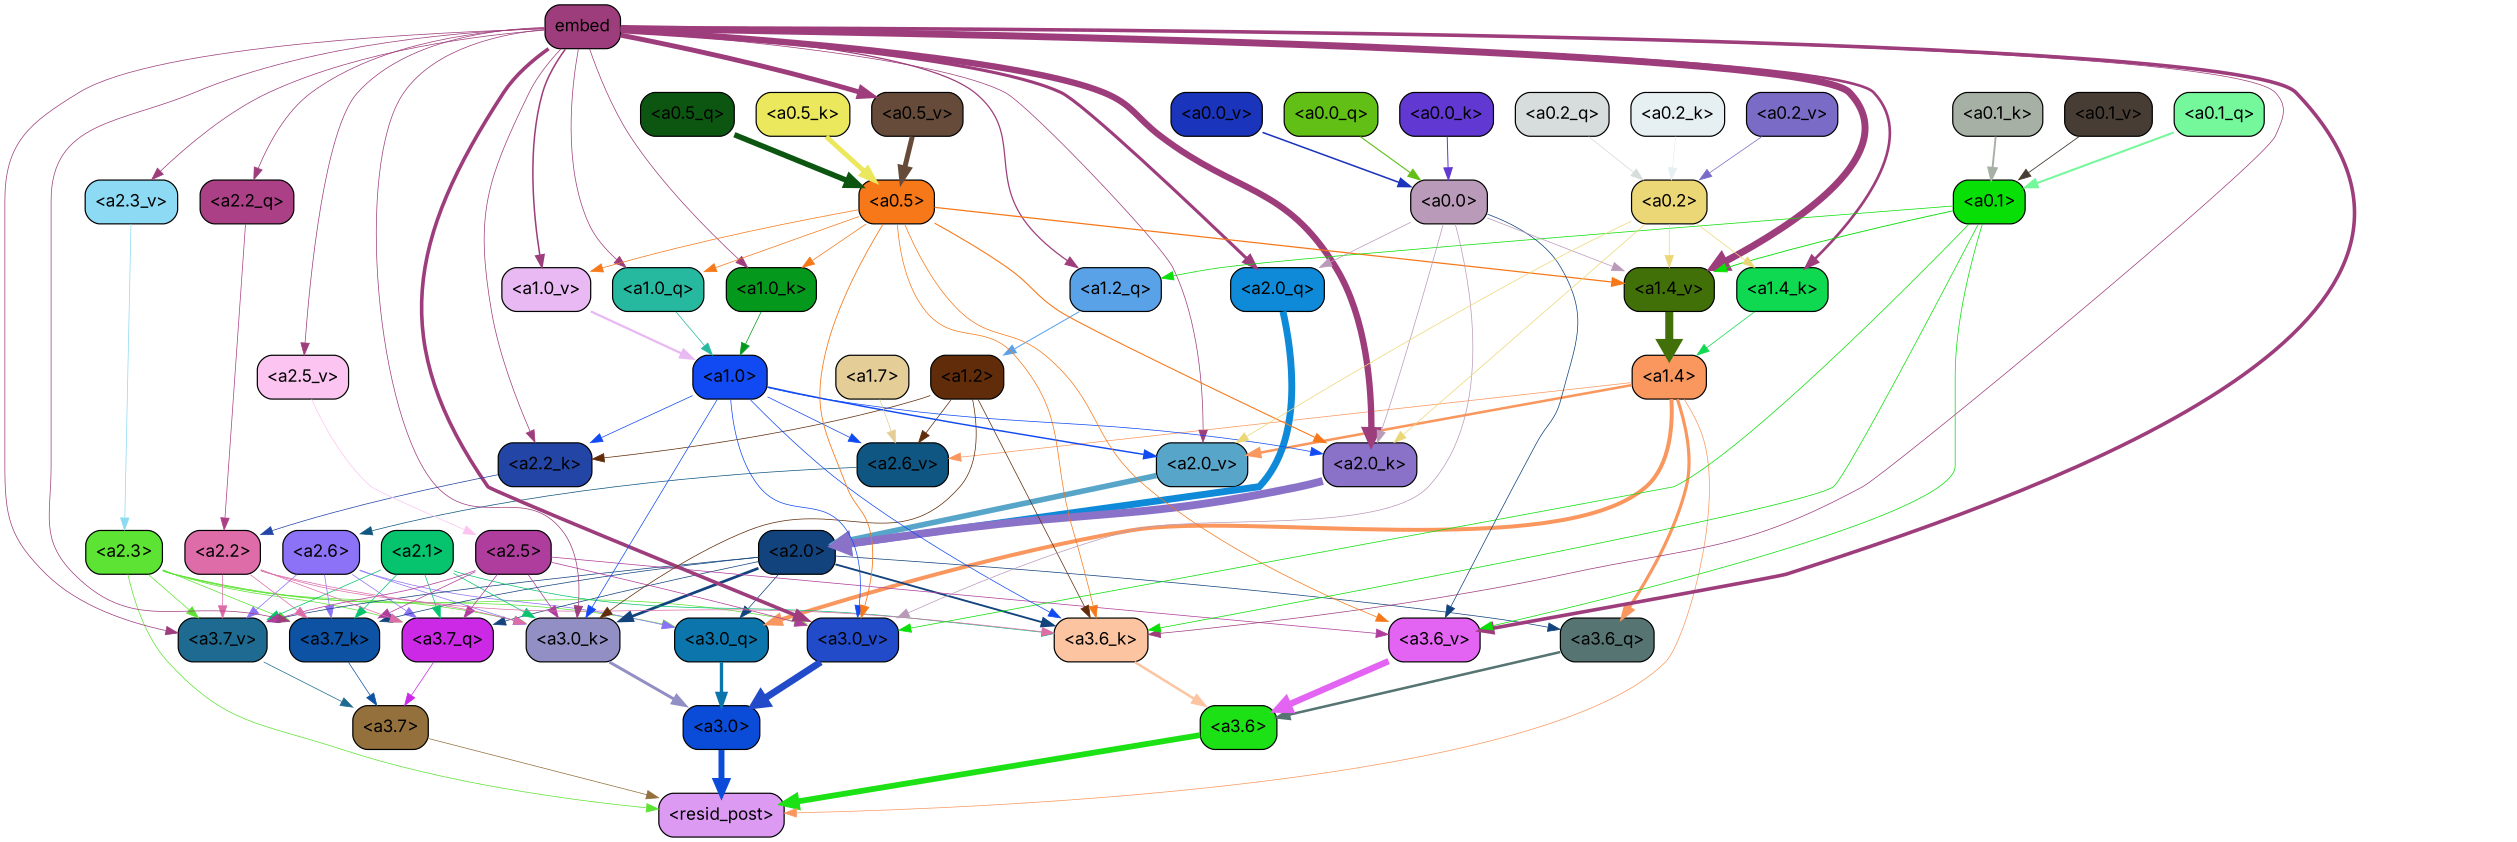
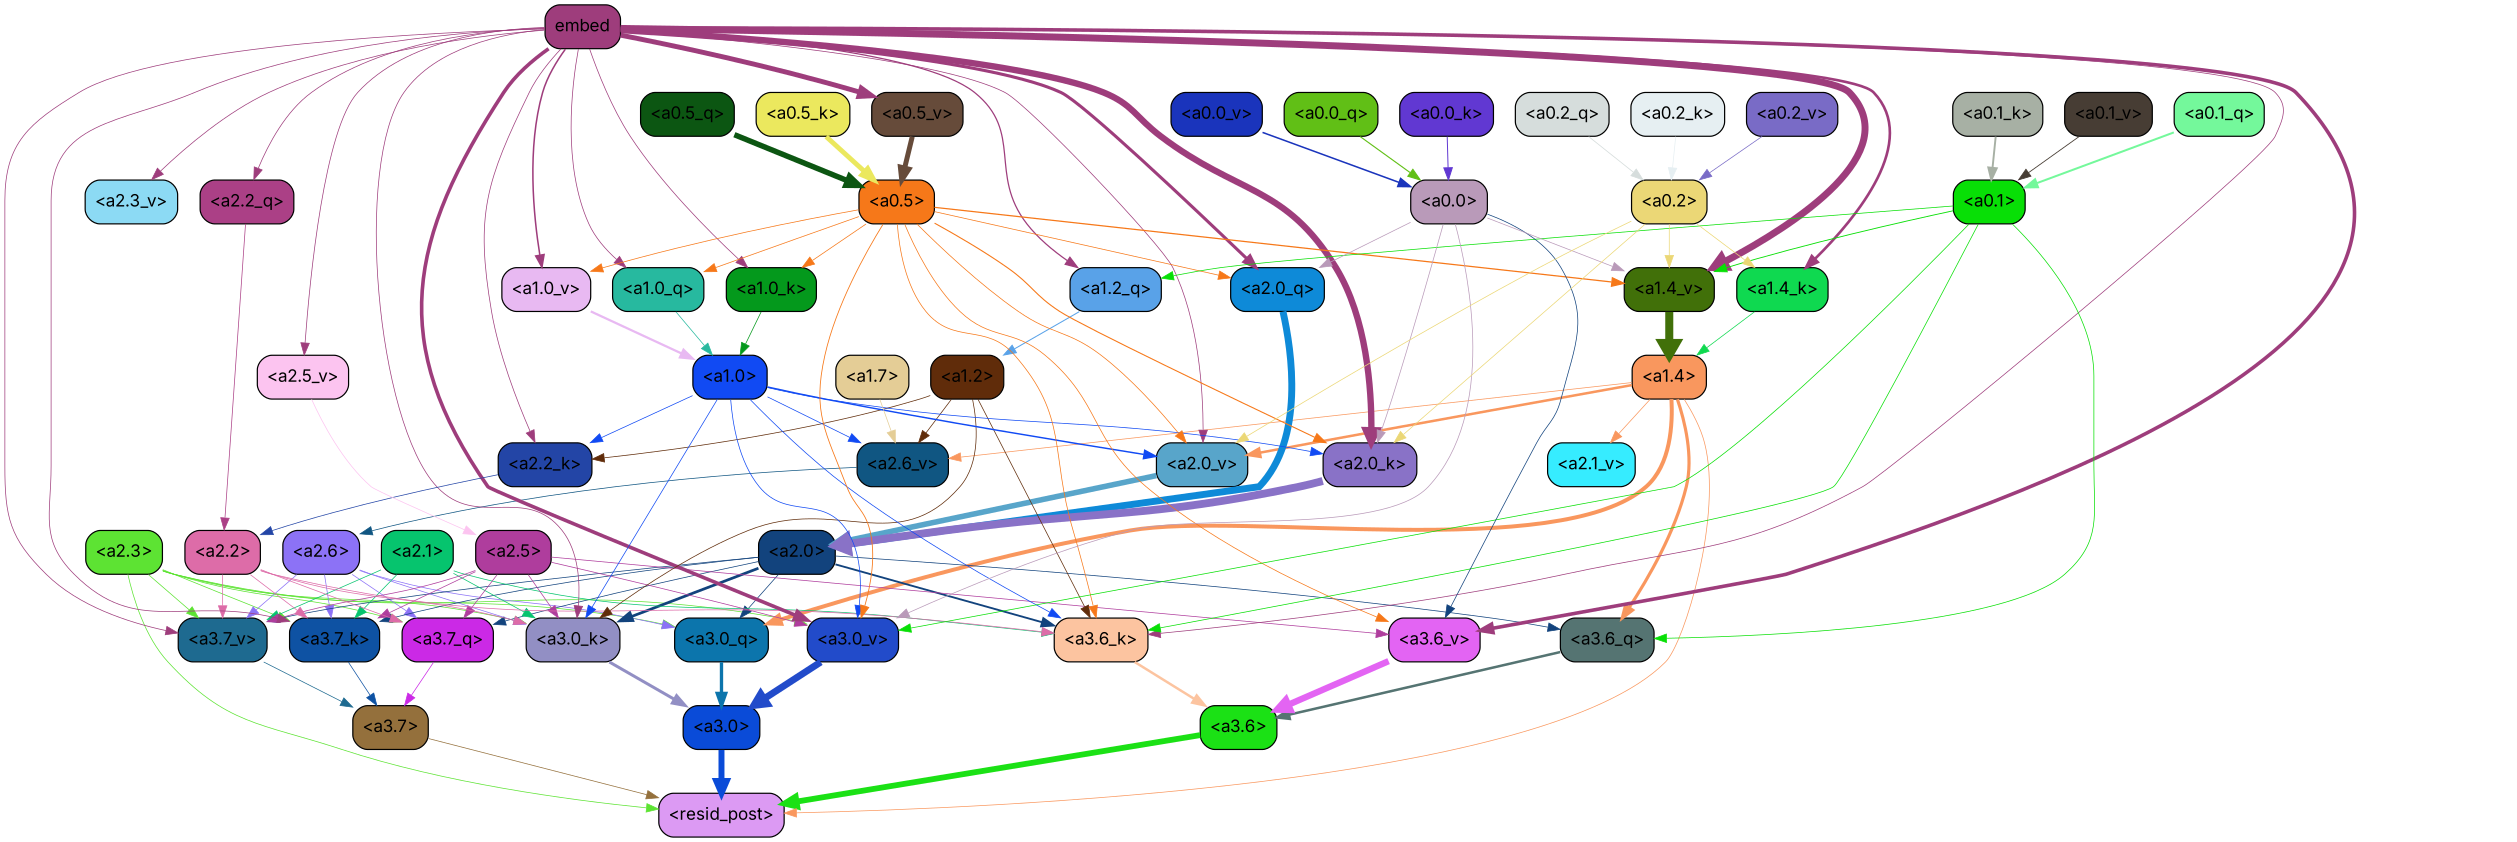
none -> (1077, 243)
none -> (1041, 325)
(128, 371) -> none
none -> (1591, 465)
(1849, 528) -> (2055, 580)
(431, 591) -> none
